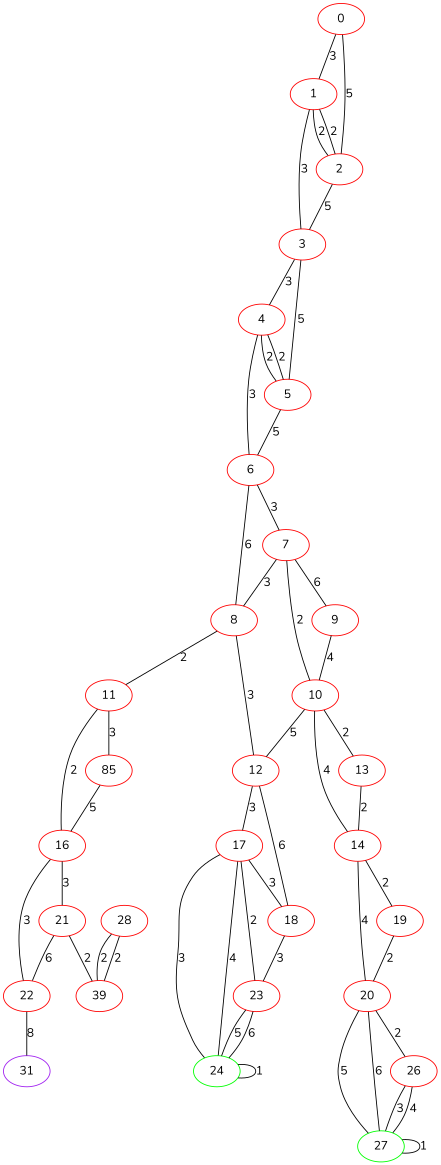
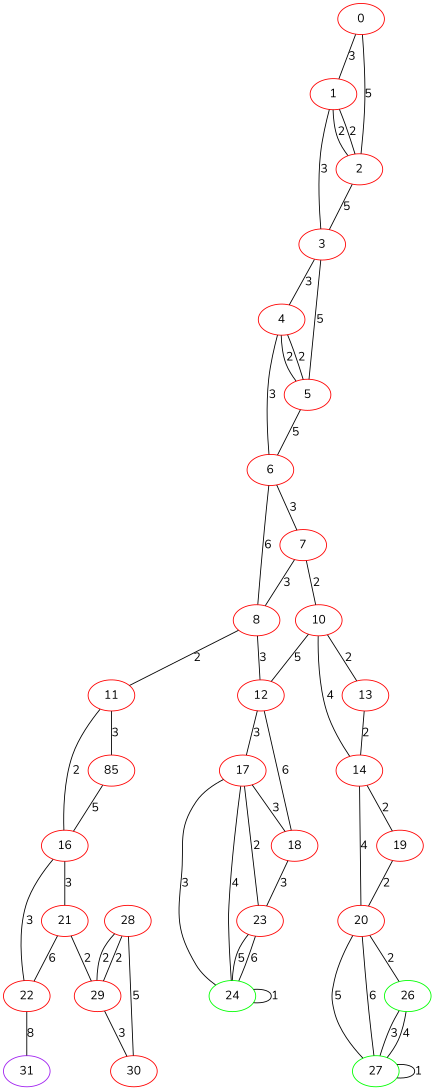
(335, 620) -> none
(99, 996) -> (98, 996)
none -> (134, 1071)
(414, 1071) -> (408, 996)
